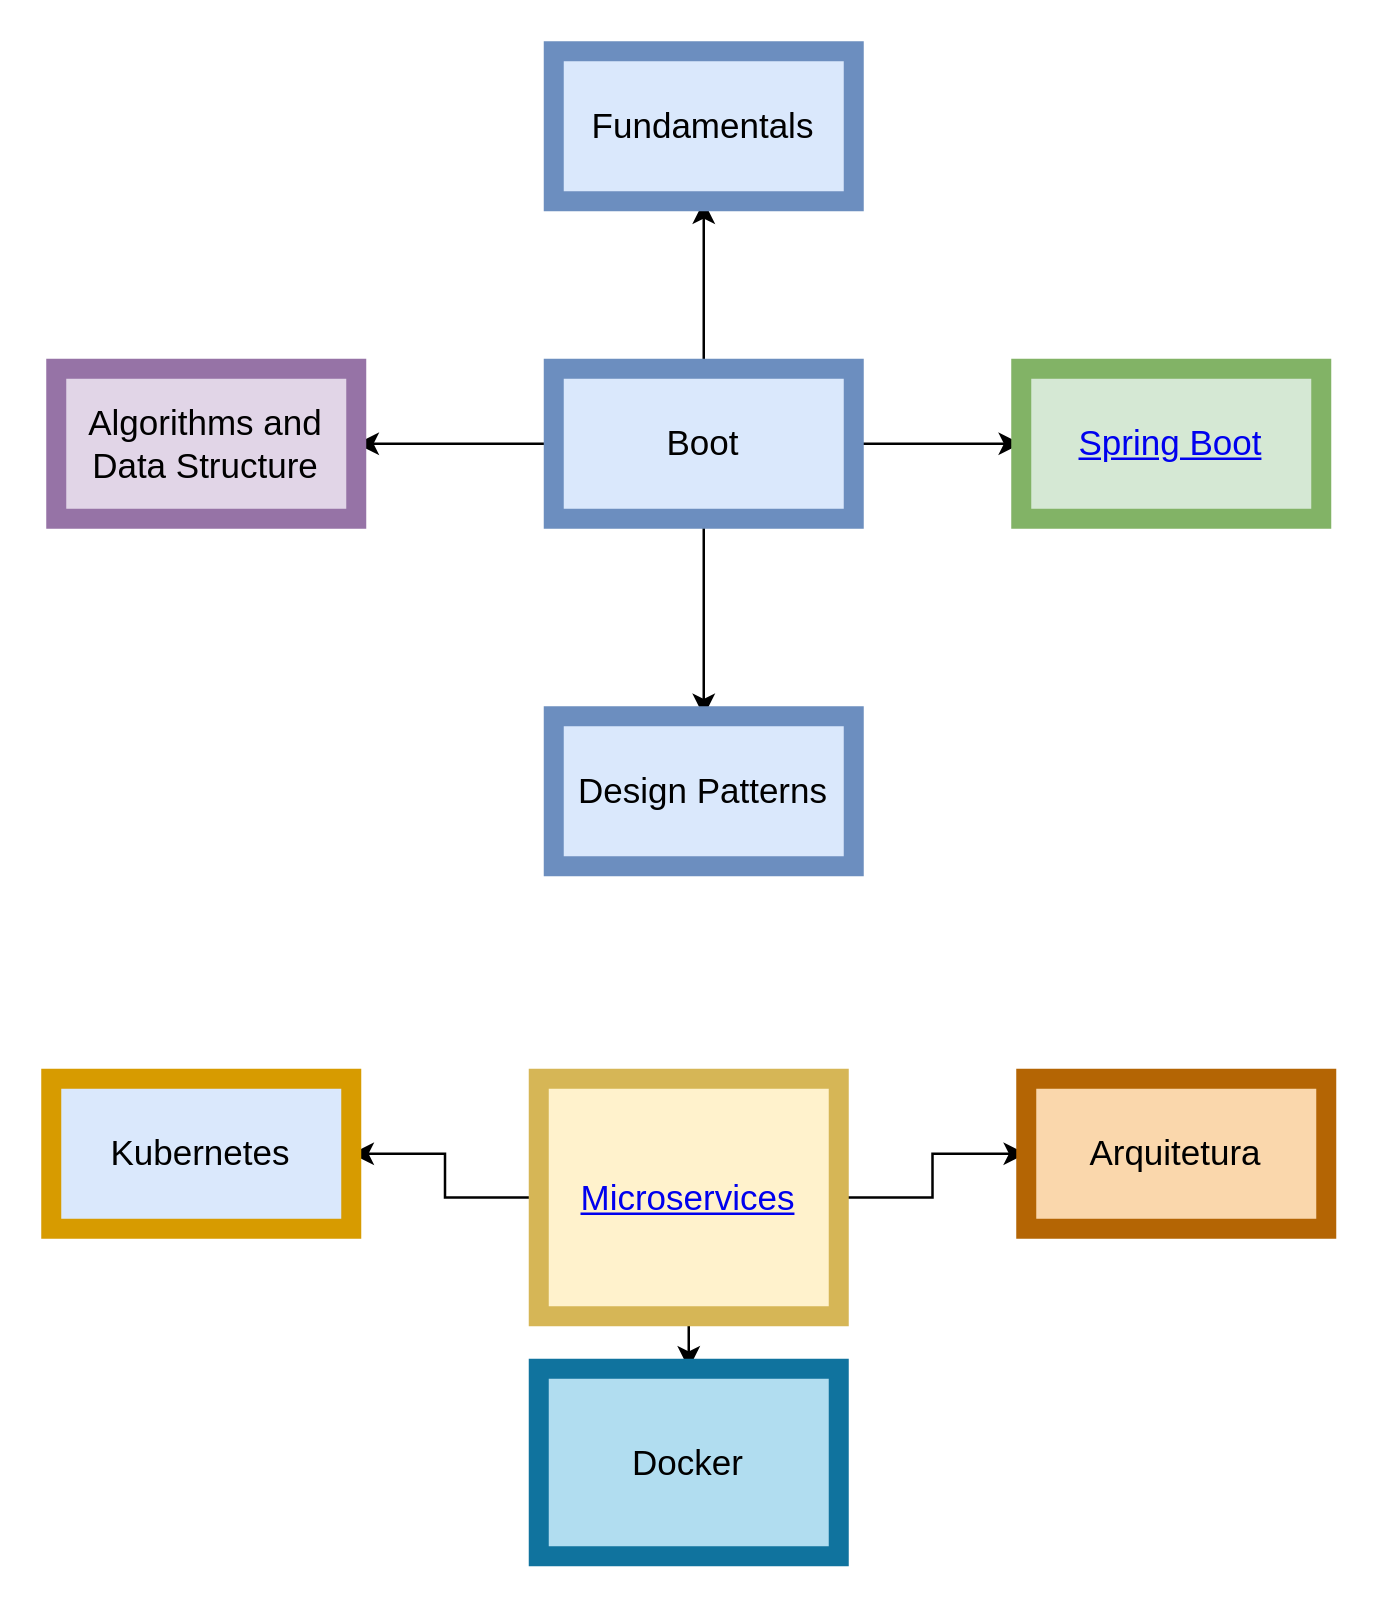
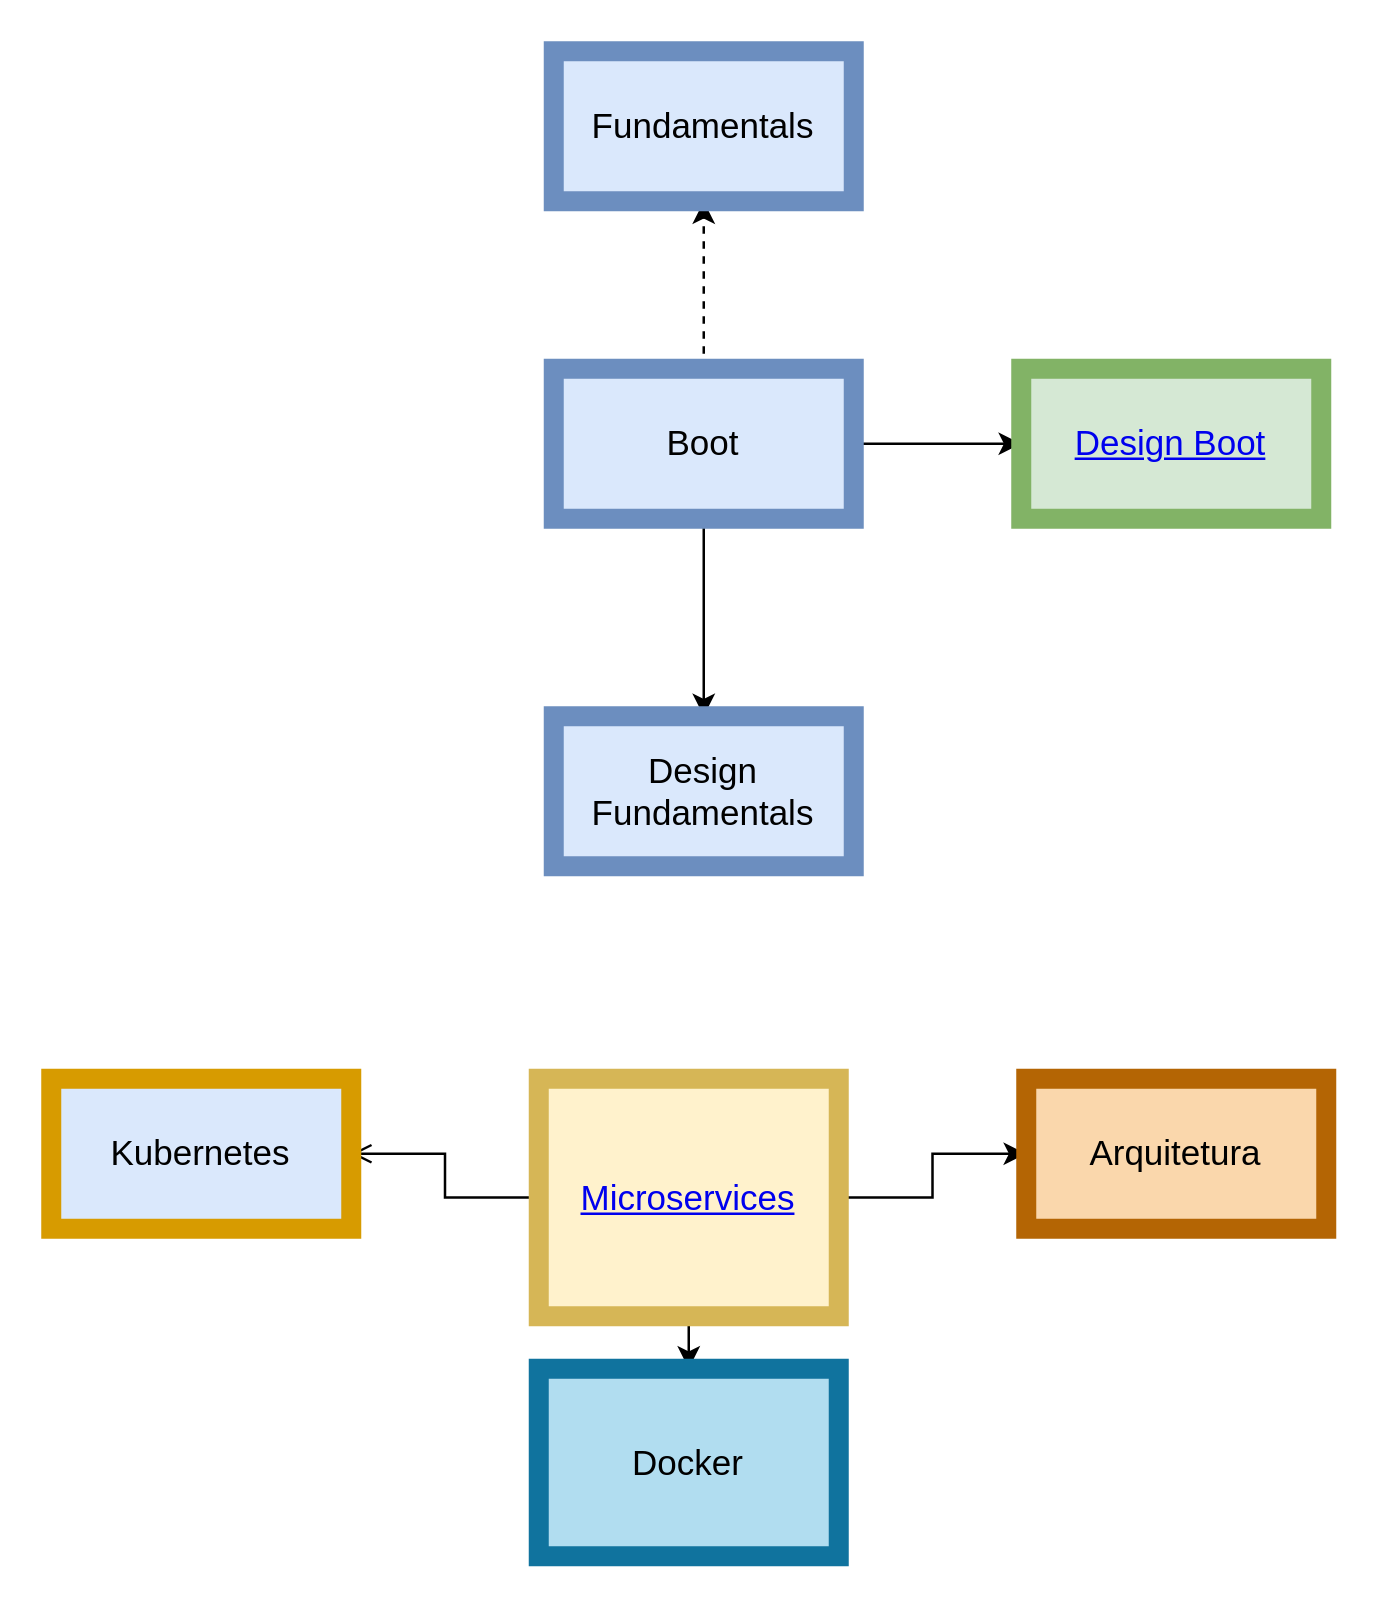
(704, 287) -> (704, 287)
(206, 444) -> none
(458, 444) -> none
(1171, 444) -> (1171, 444)
(704, 791) -> (704, 791)
(369, 1154) -> (365, 1154)
